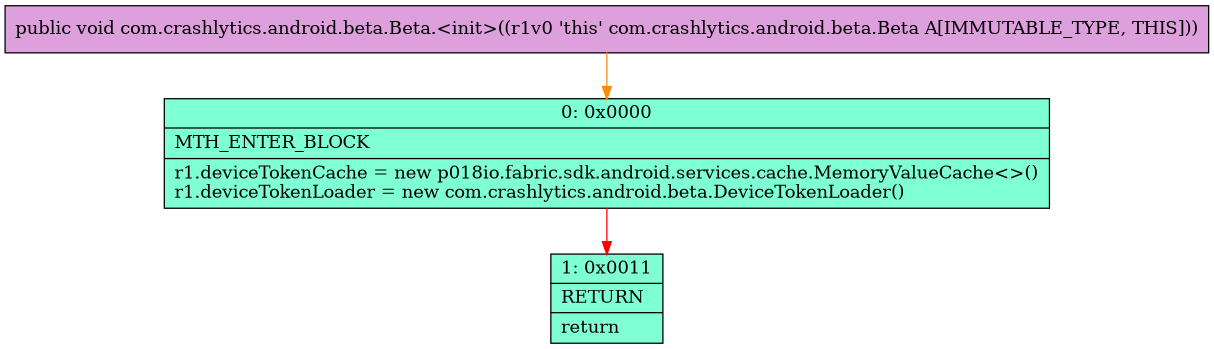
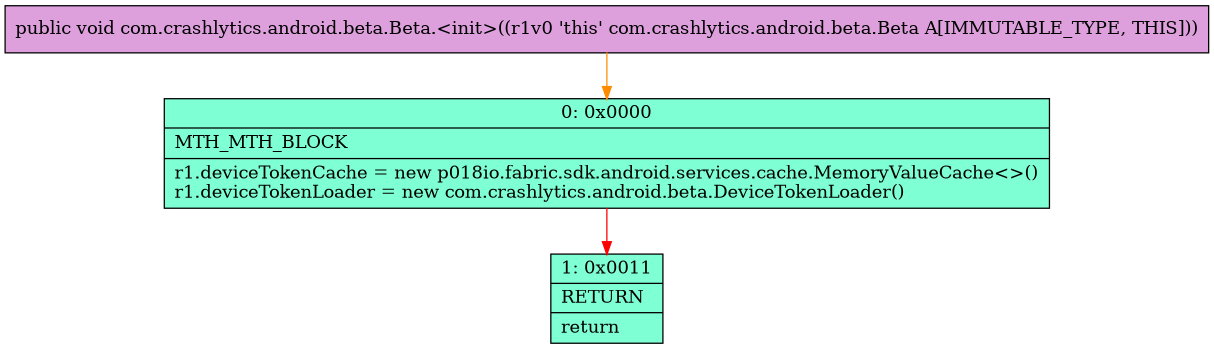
(273, 143) -> (261, 143)
